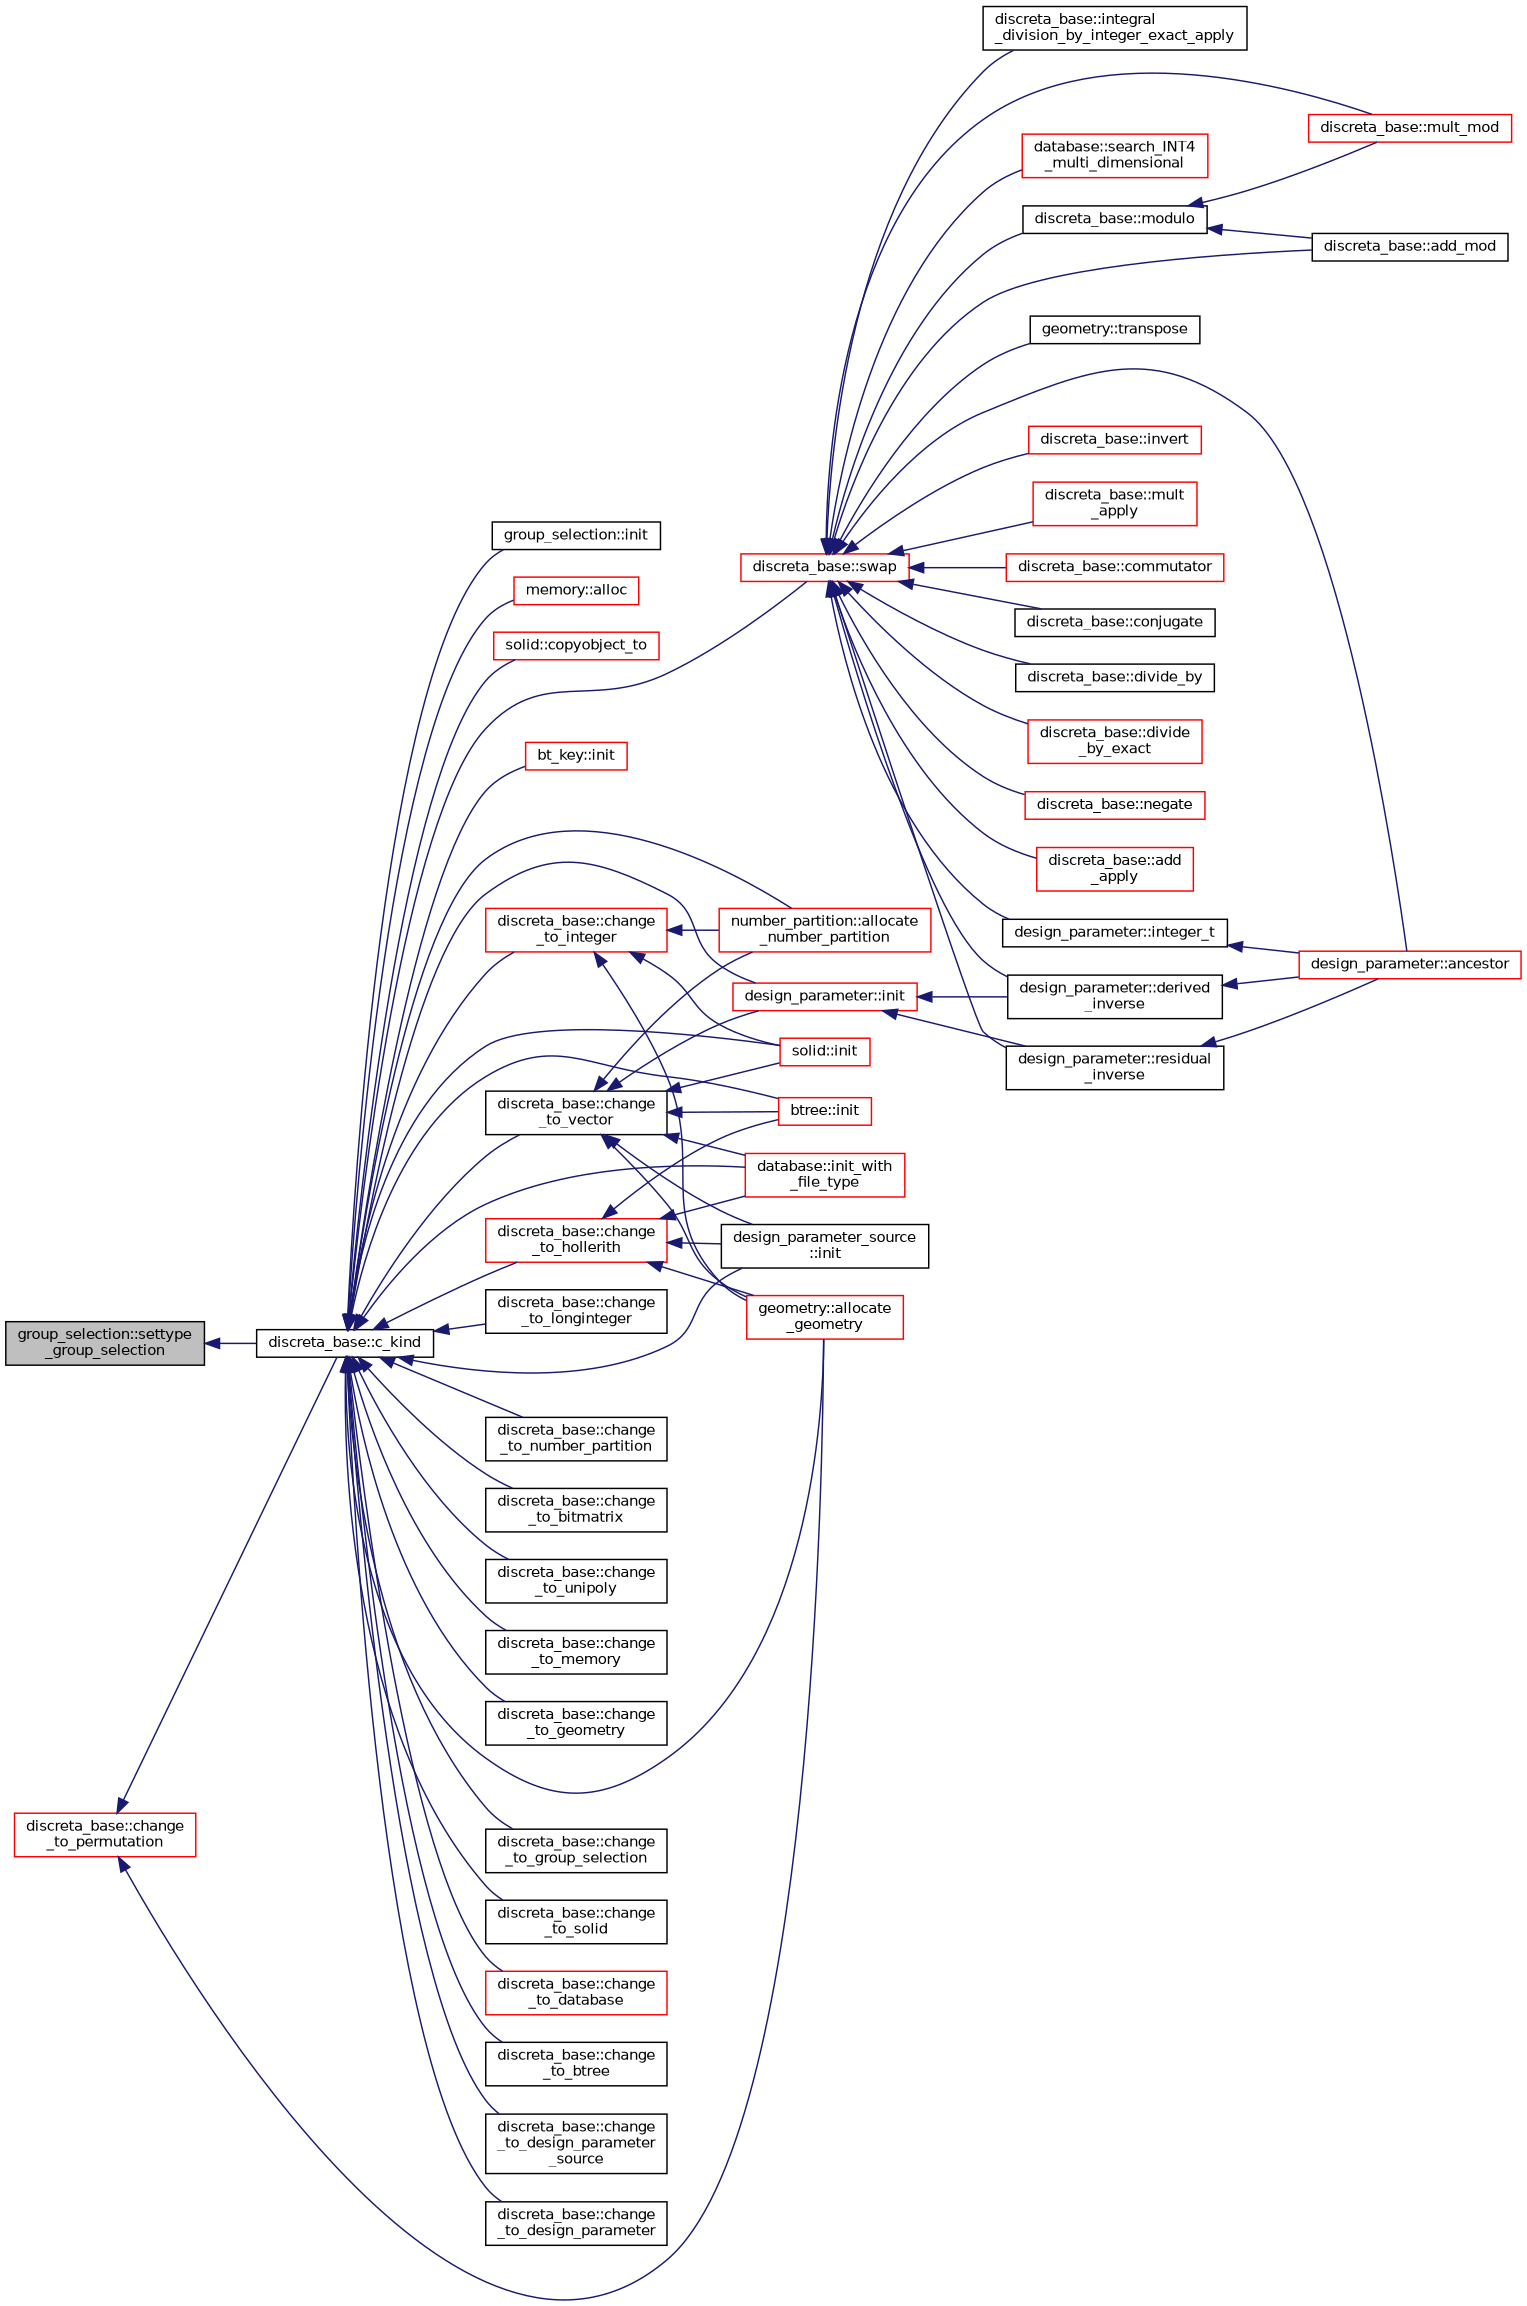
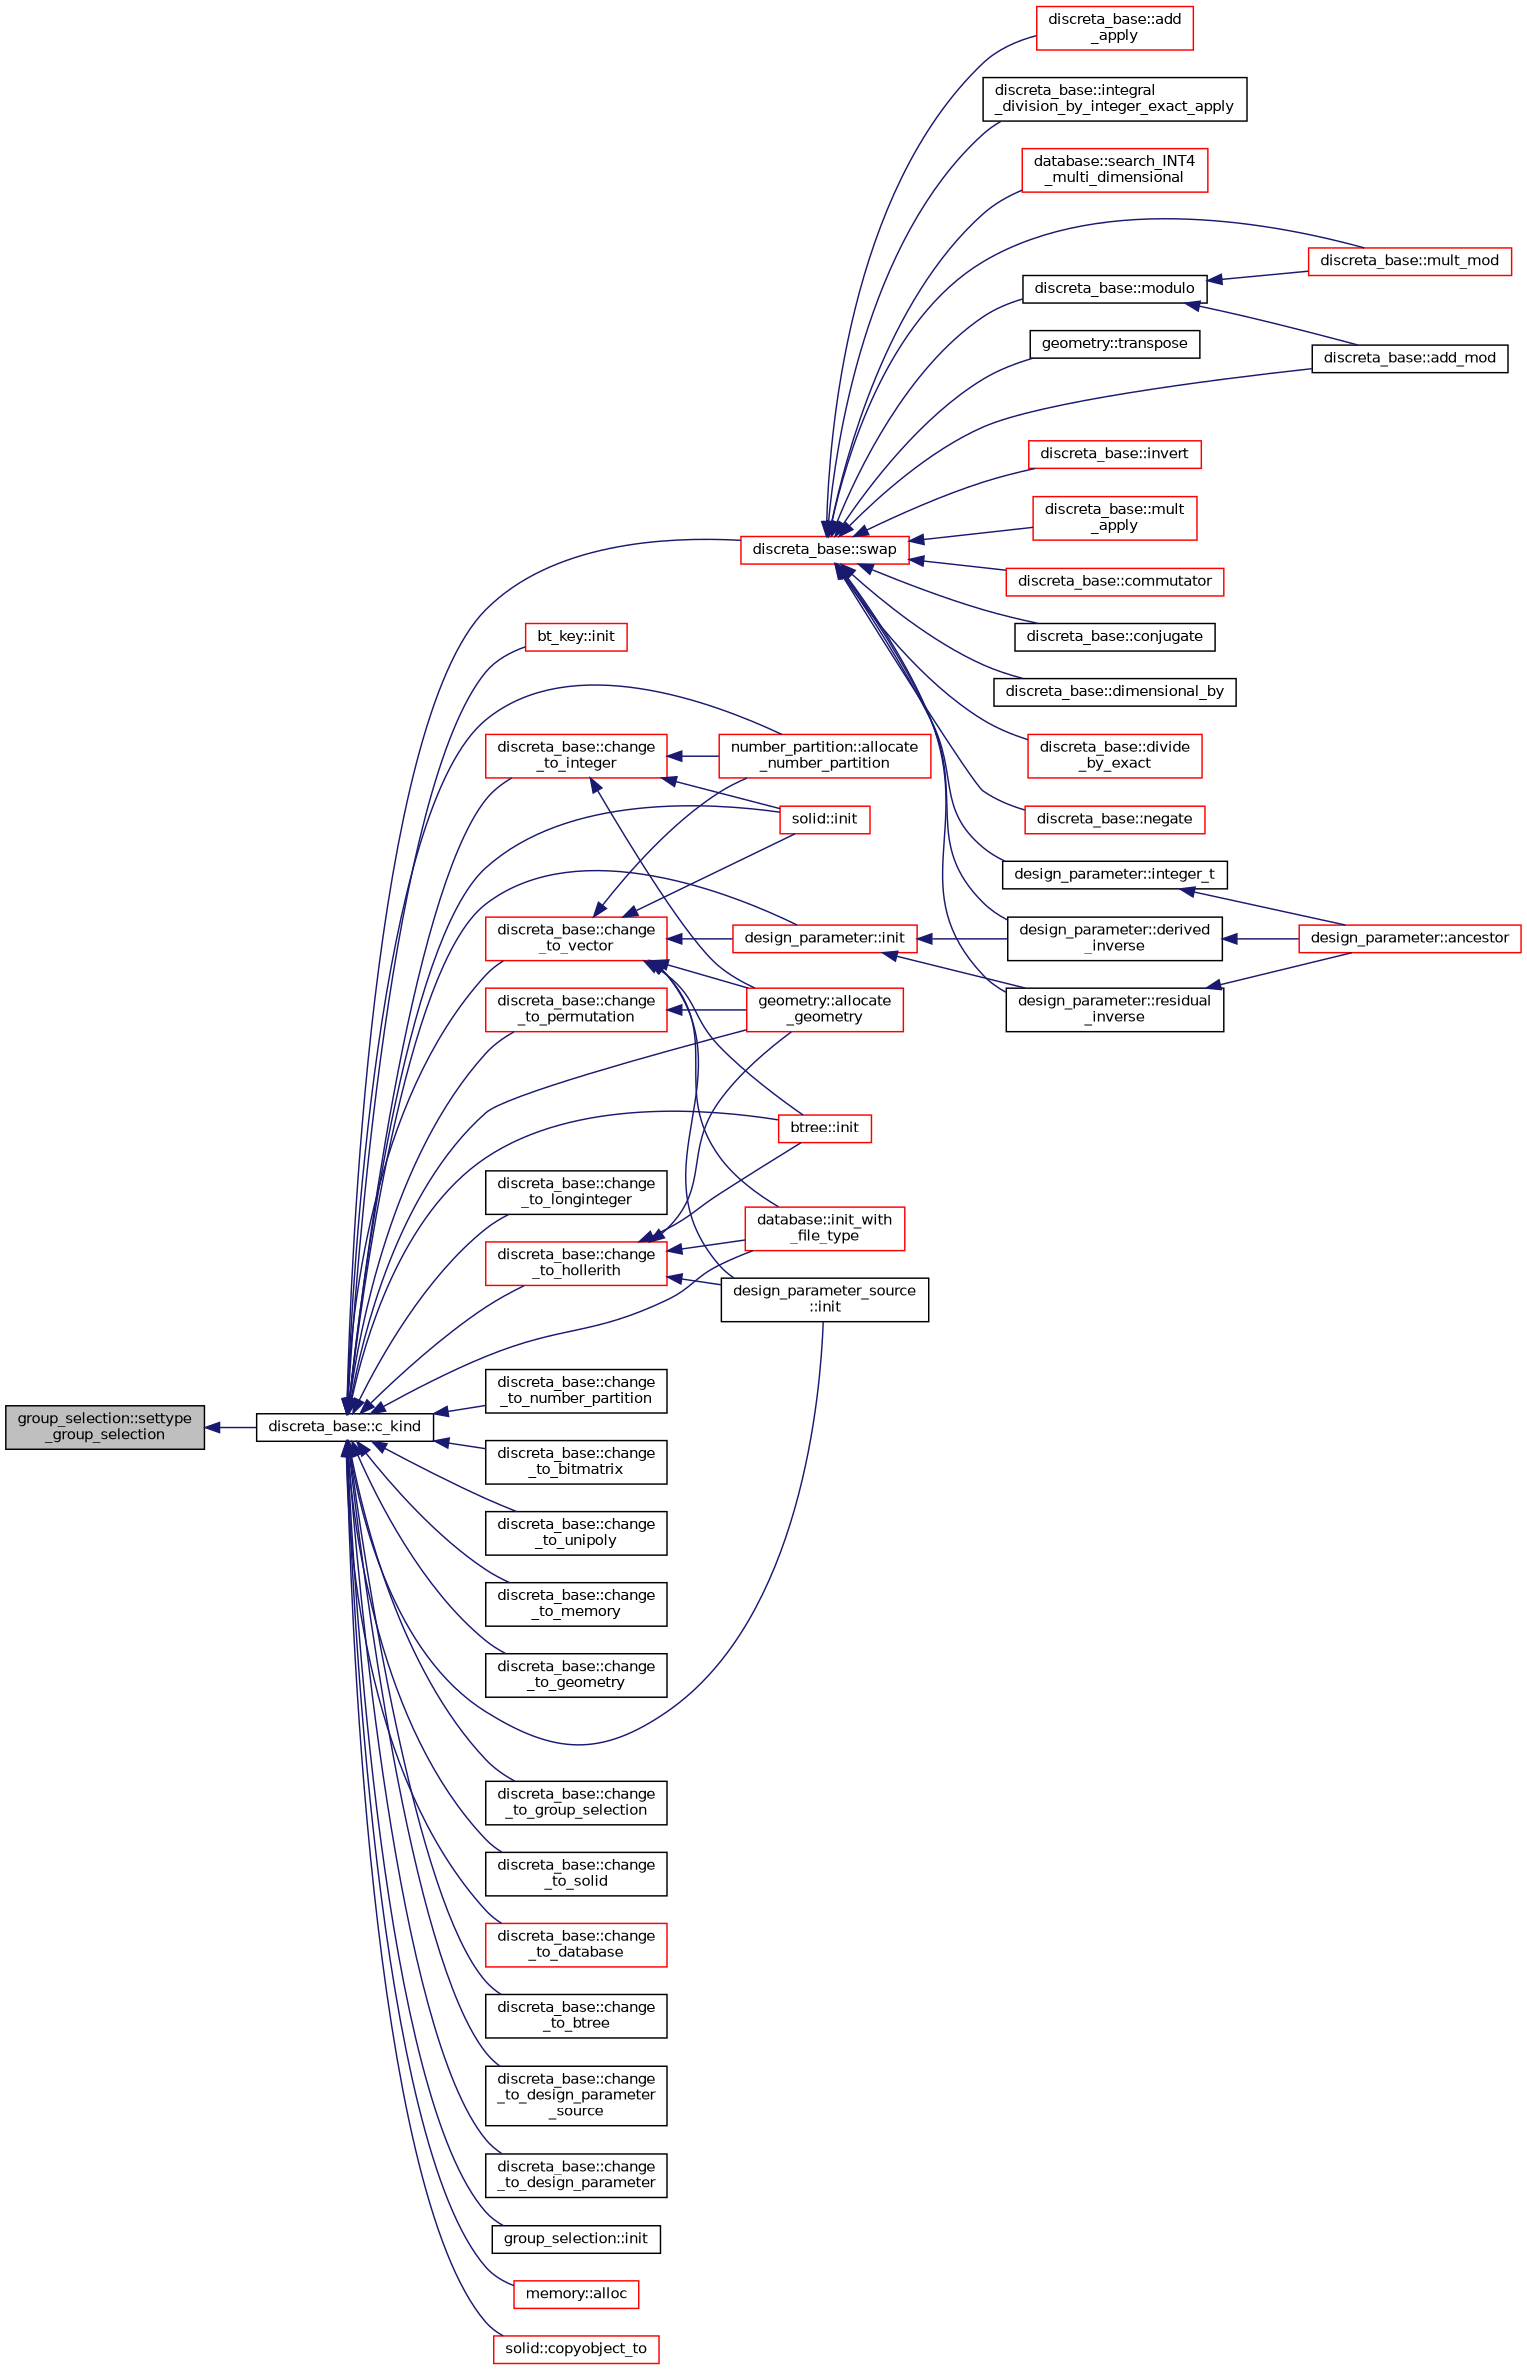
(1277, 449) -> none
(1115, 678) -> (1115, 692)
(576, 1113) -> (576, 939)
(230, 1579) -> (400, 1200)
